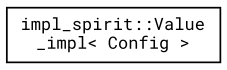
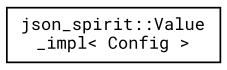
(114, 35) -> (114, 35)
